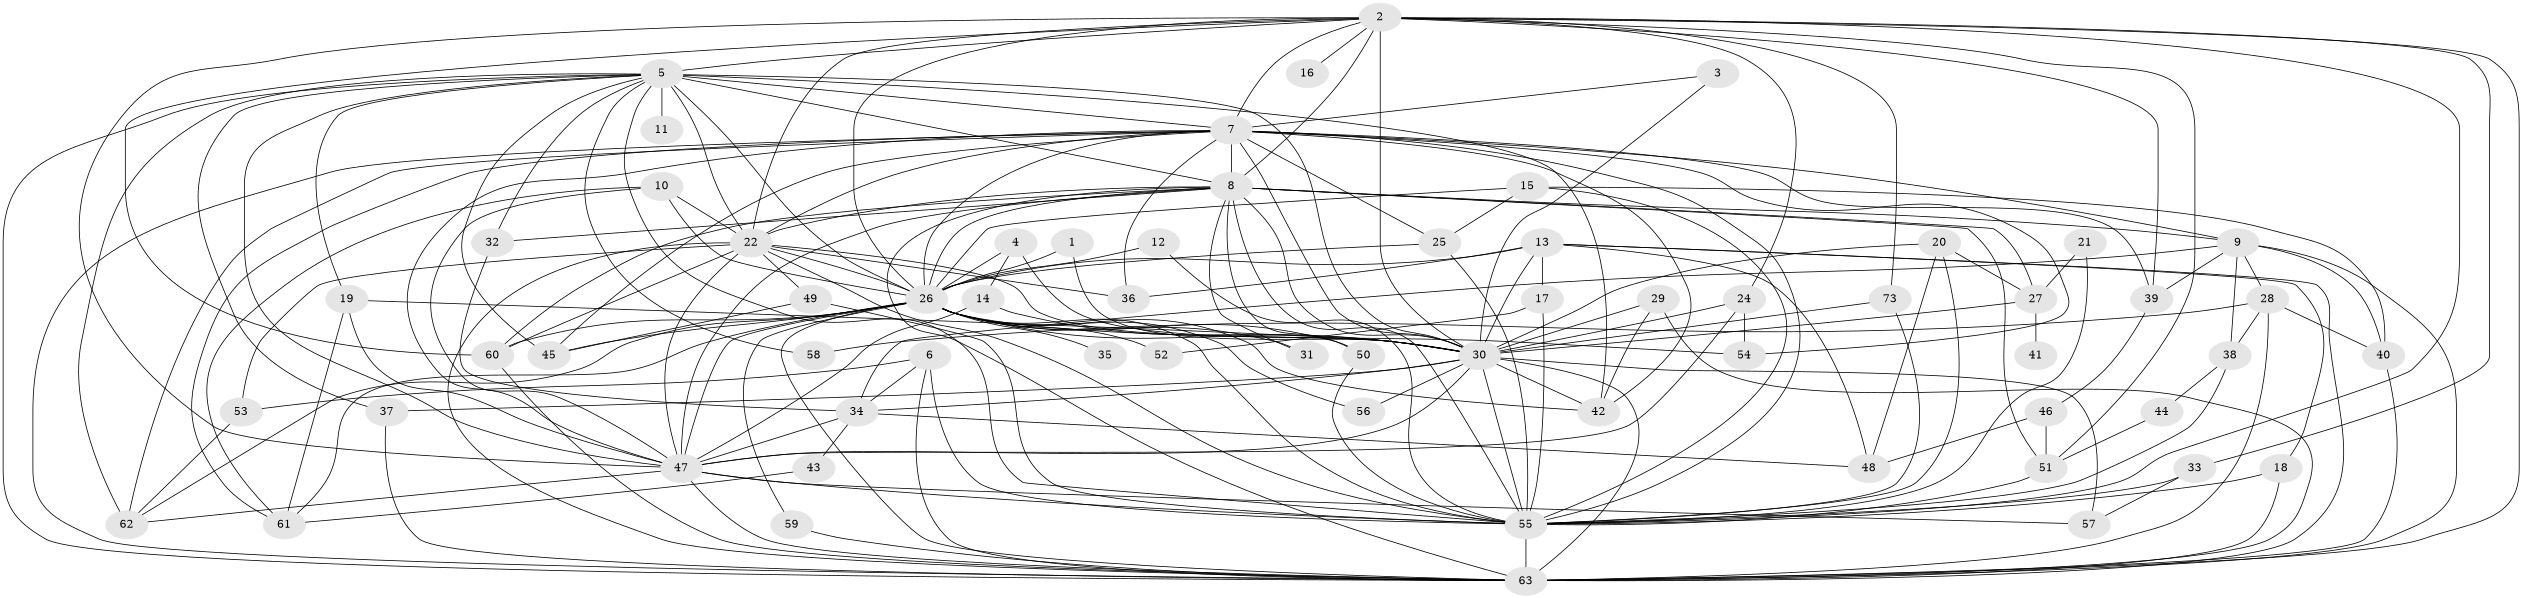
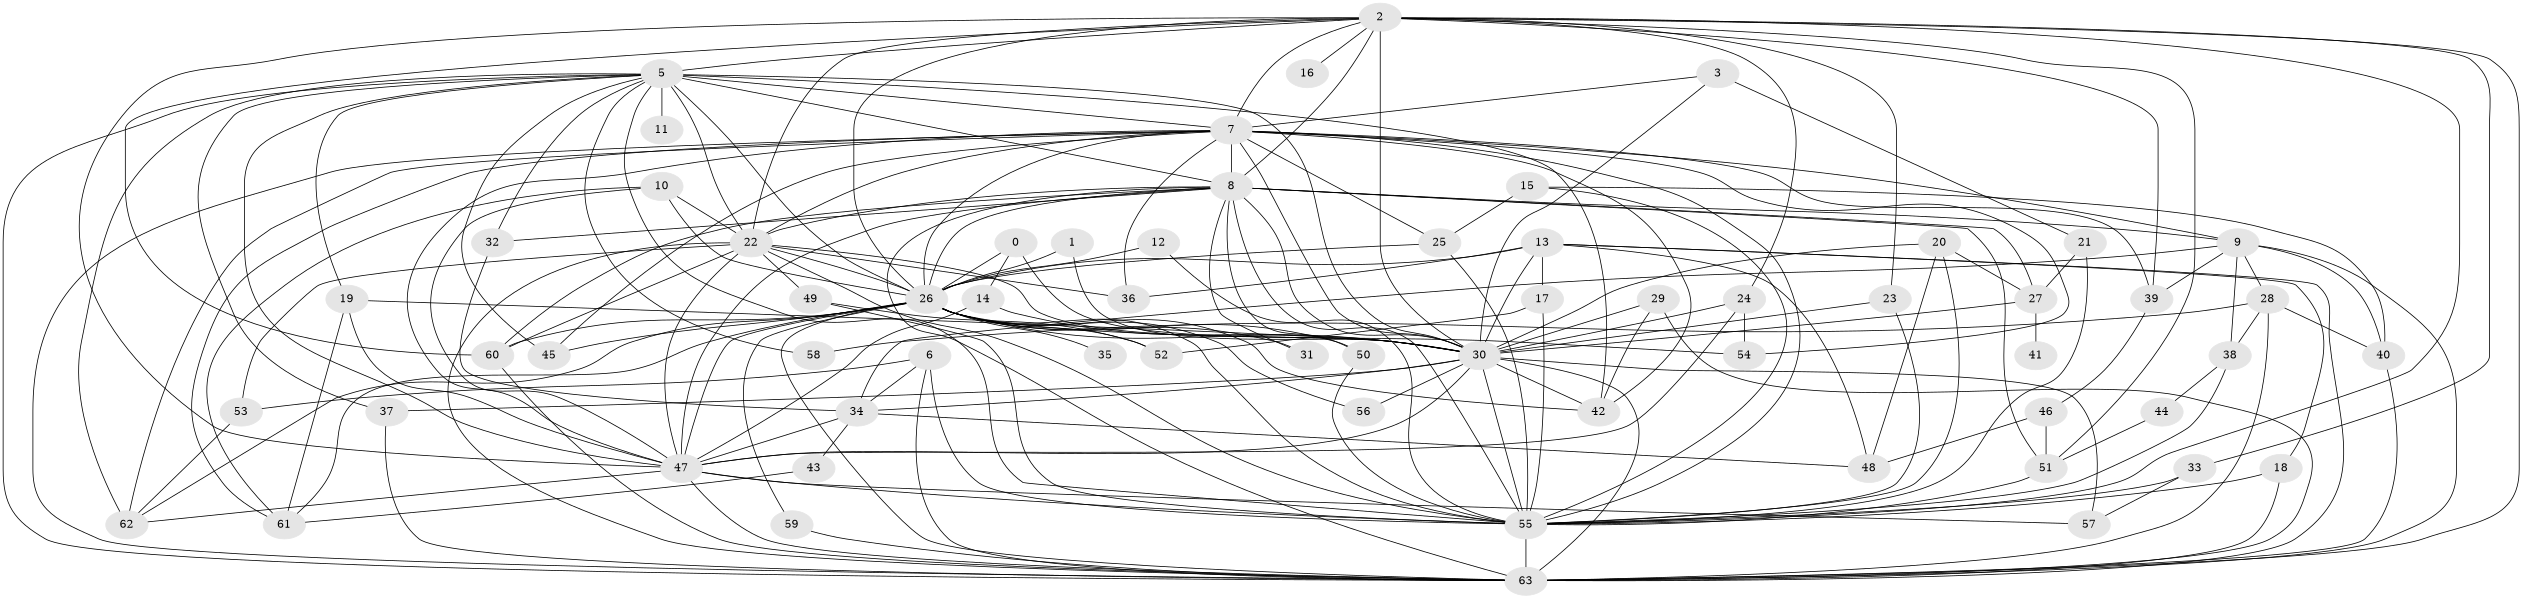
none -> (1902, 158)
(1208, 207) -> none
(1016, 243) -> (1016, 243)
(1890, 299) -> (1890, 299)
(680, 327) -> (989, 321)
